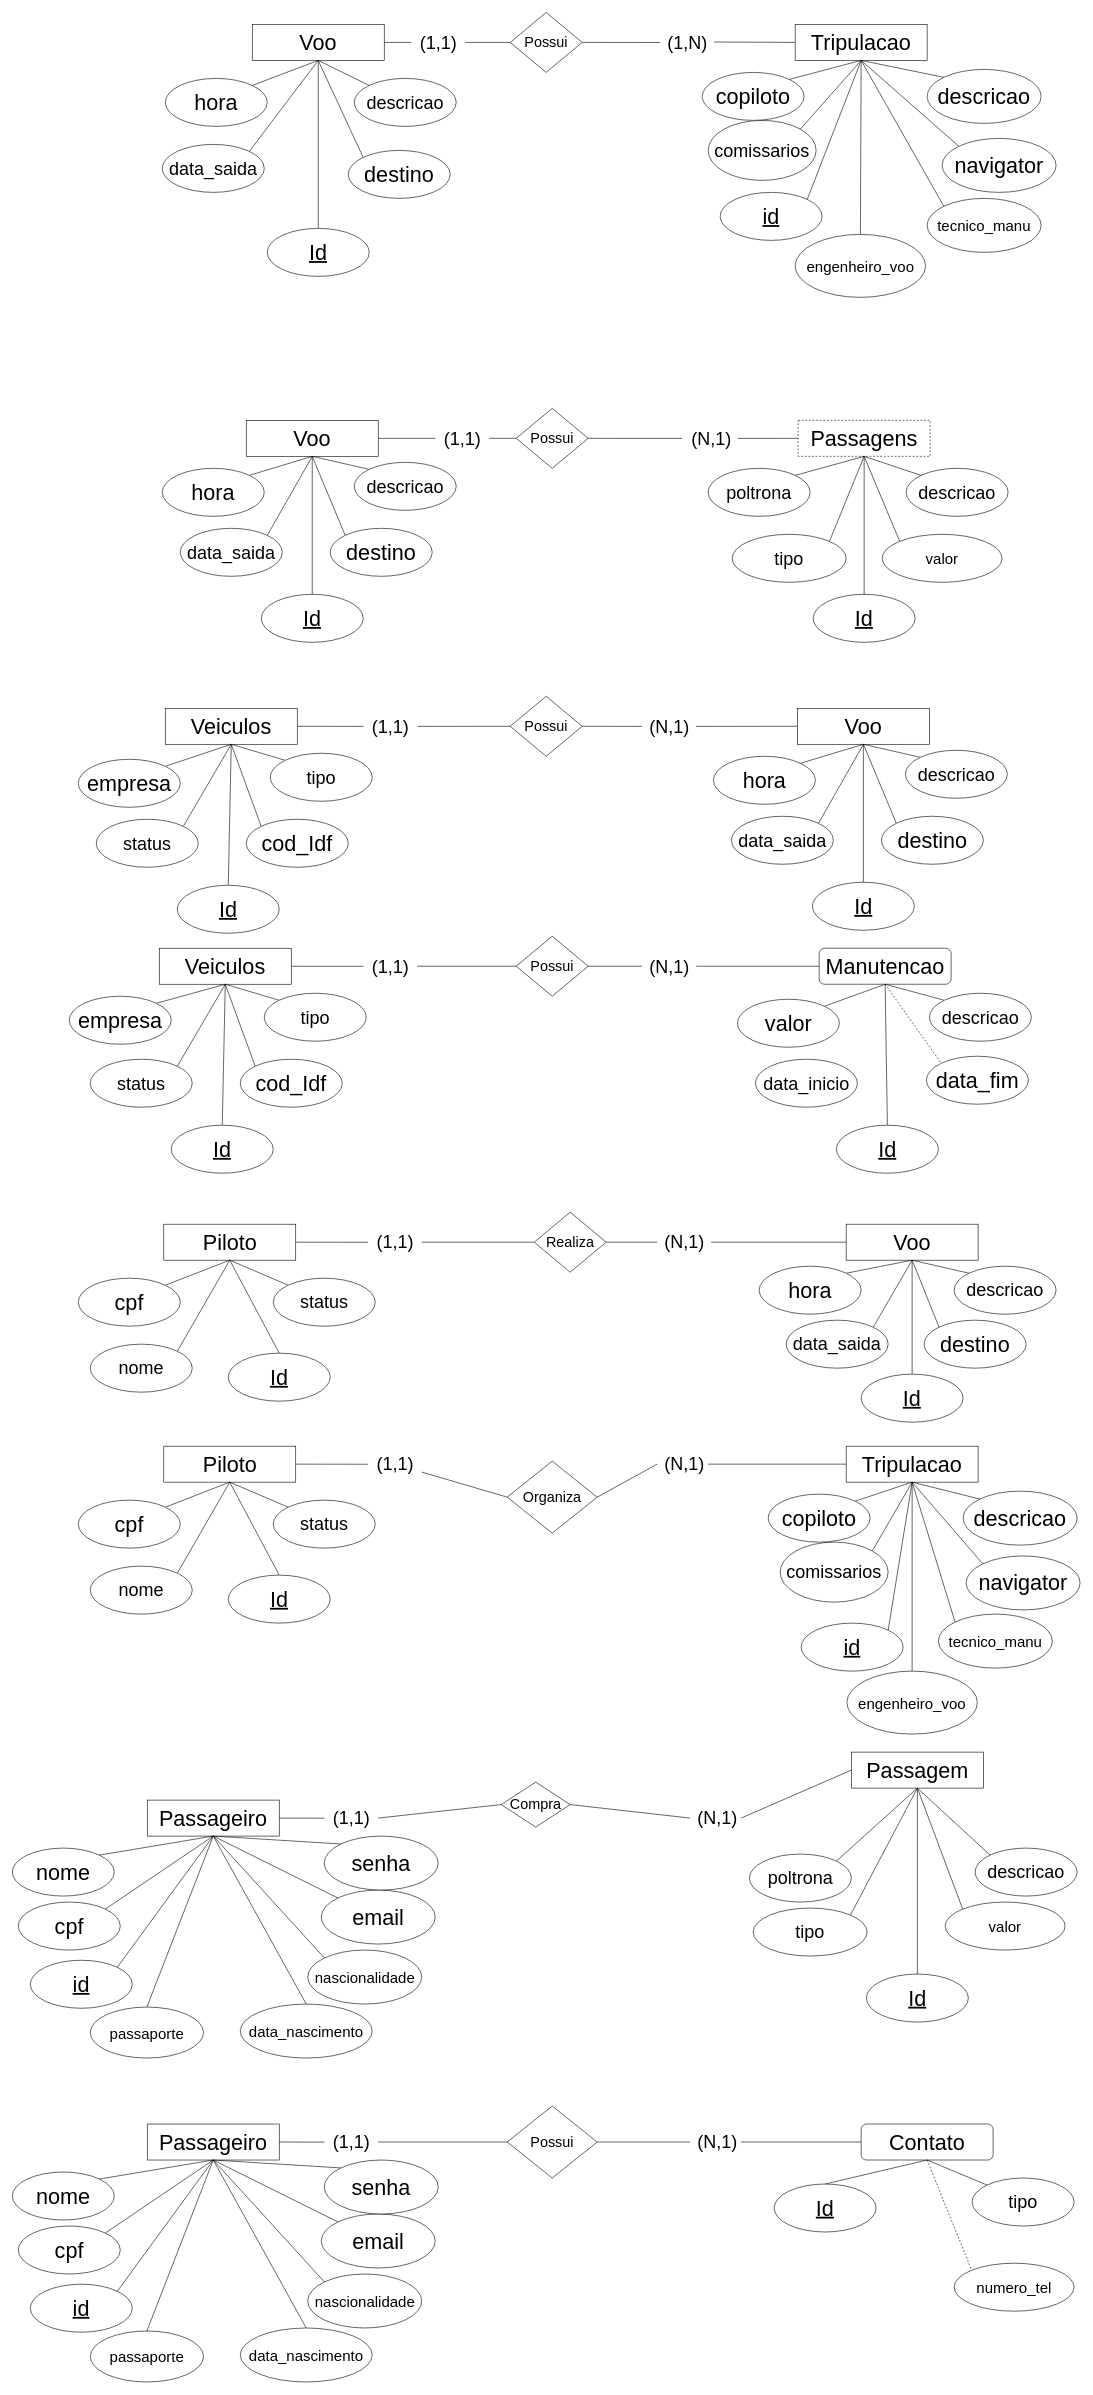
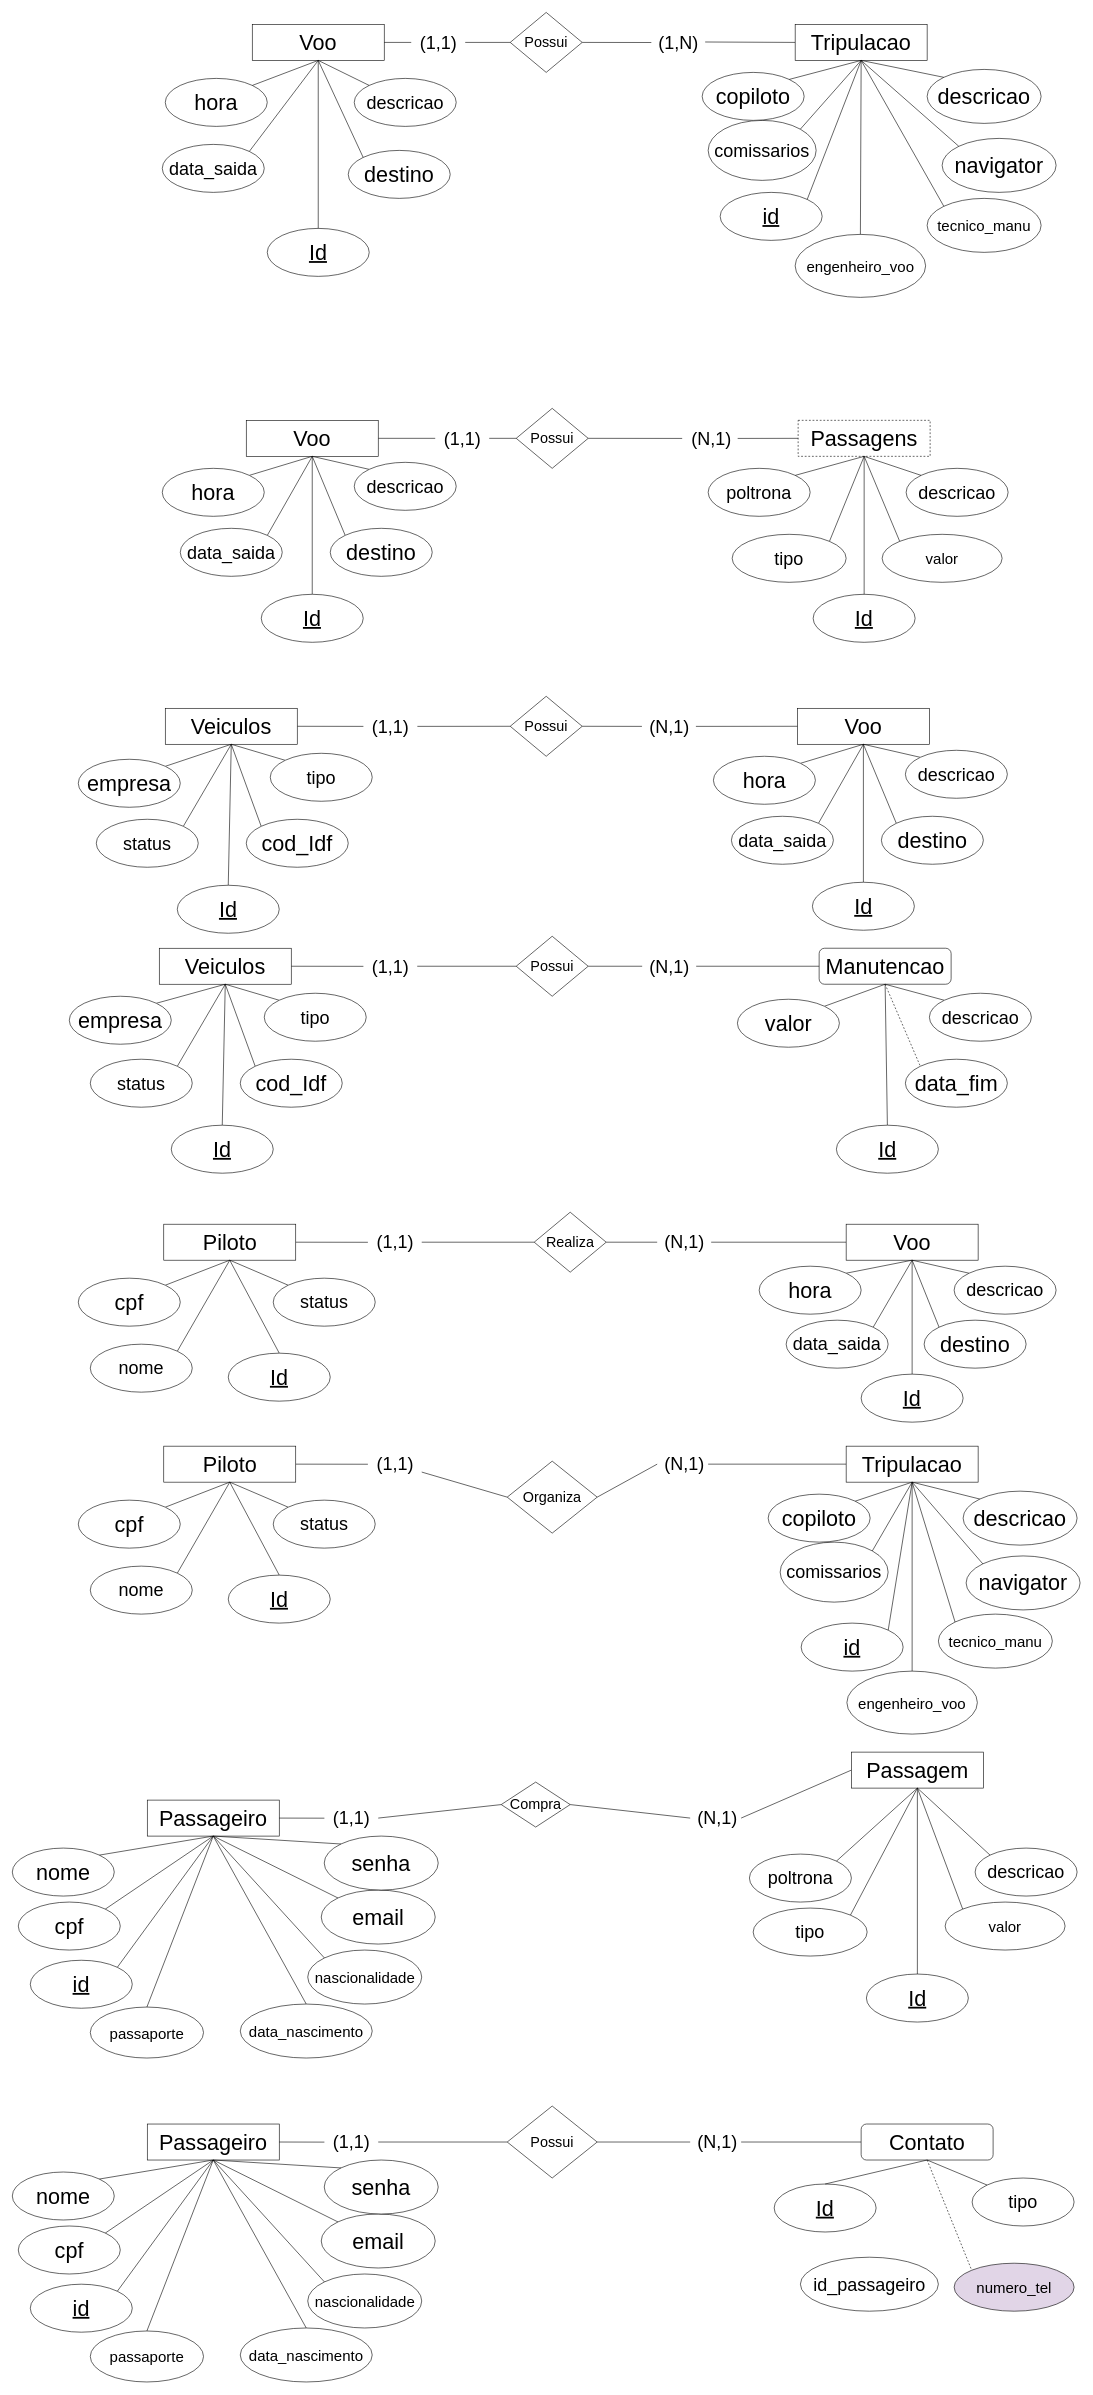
(687, 42) -> (678, 42)
(978, 1080) -> (957, 1083)
(807, 1083) -> none
none -> (870, 2285)
(1014, 2288) -> (1014, 2288)
